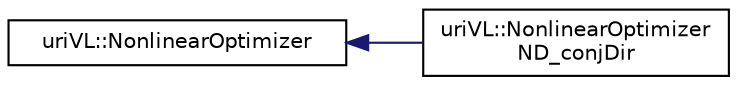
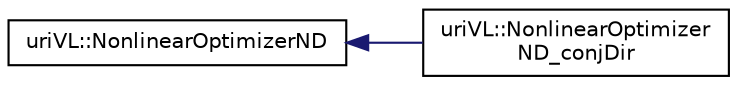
(177, 43) -> (177, 43)
